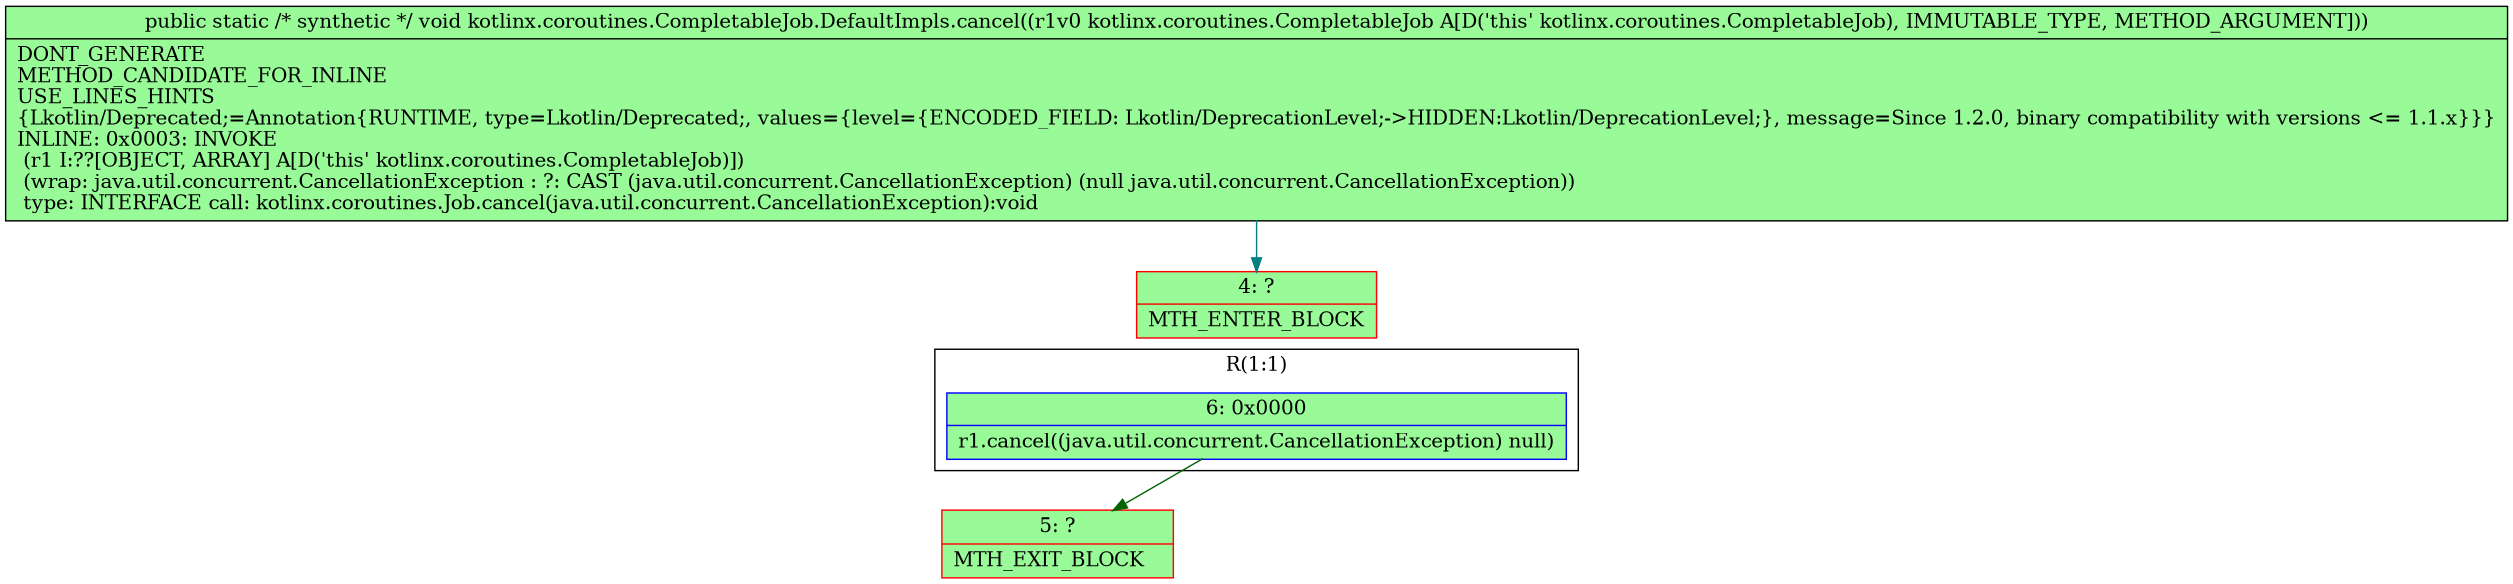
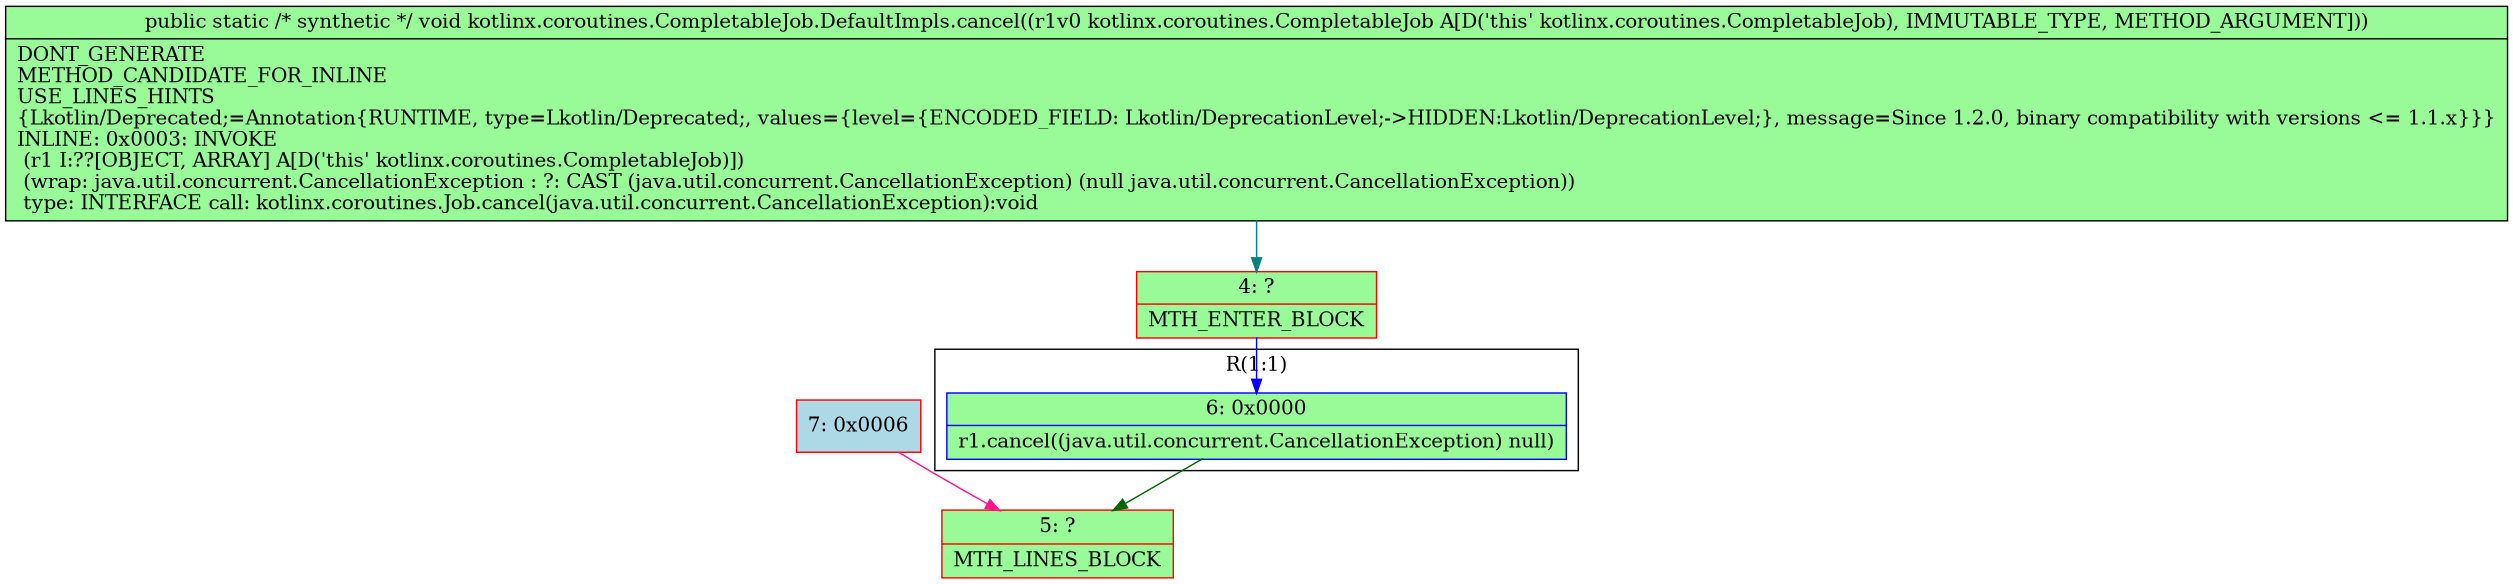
none -> (1257, 358)
none -> (859, 426)
(1049, 560) -> (1058, 560)
